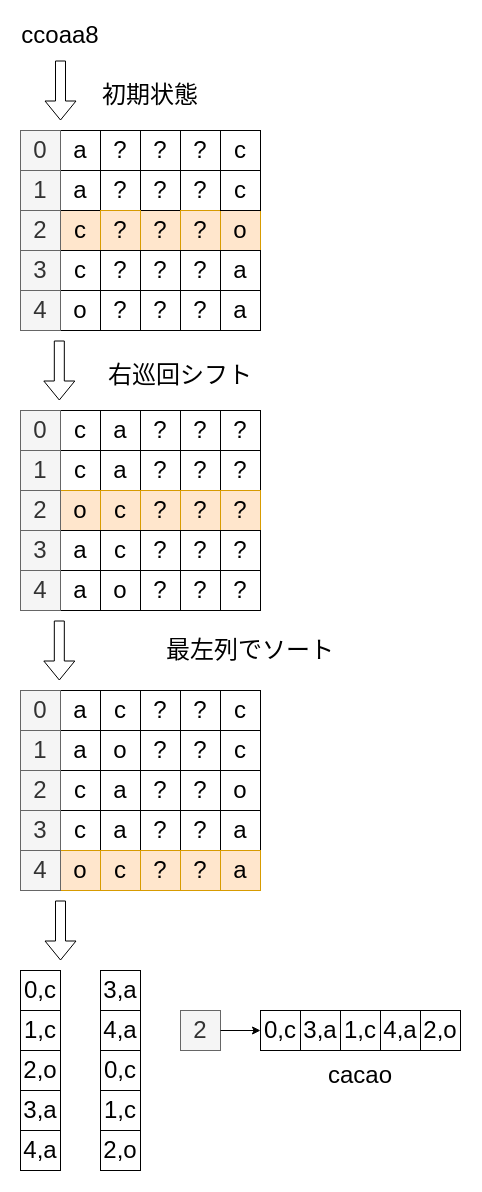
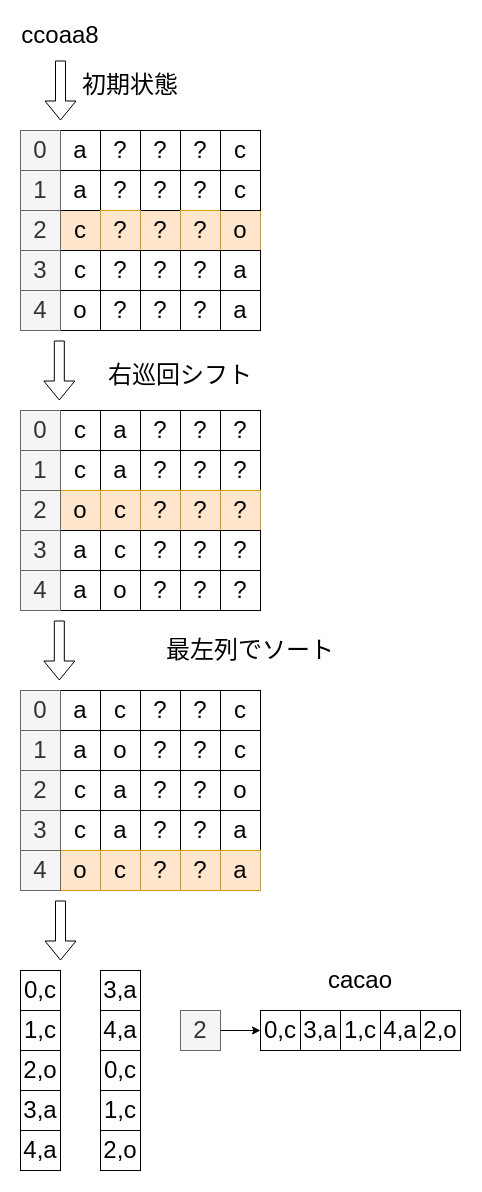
(151, 96) -> (131, 86)
(361, 1076) -> (361, 981)
